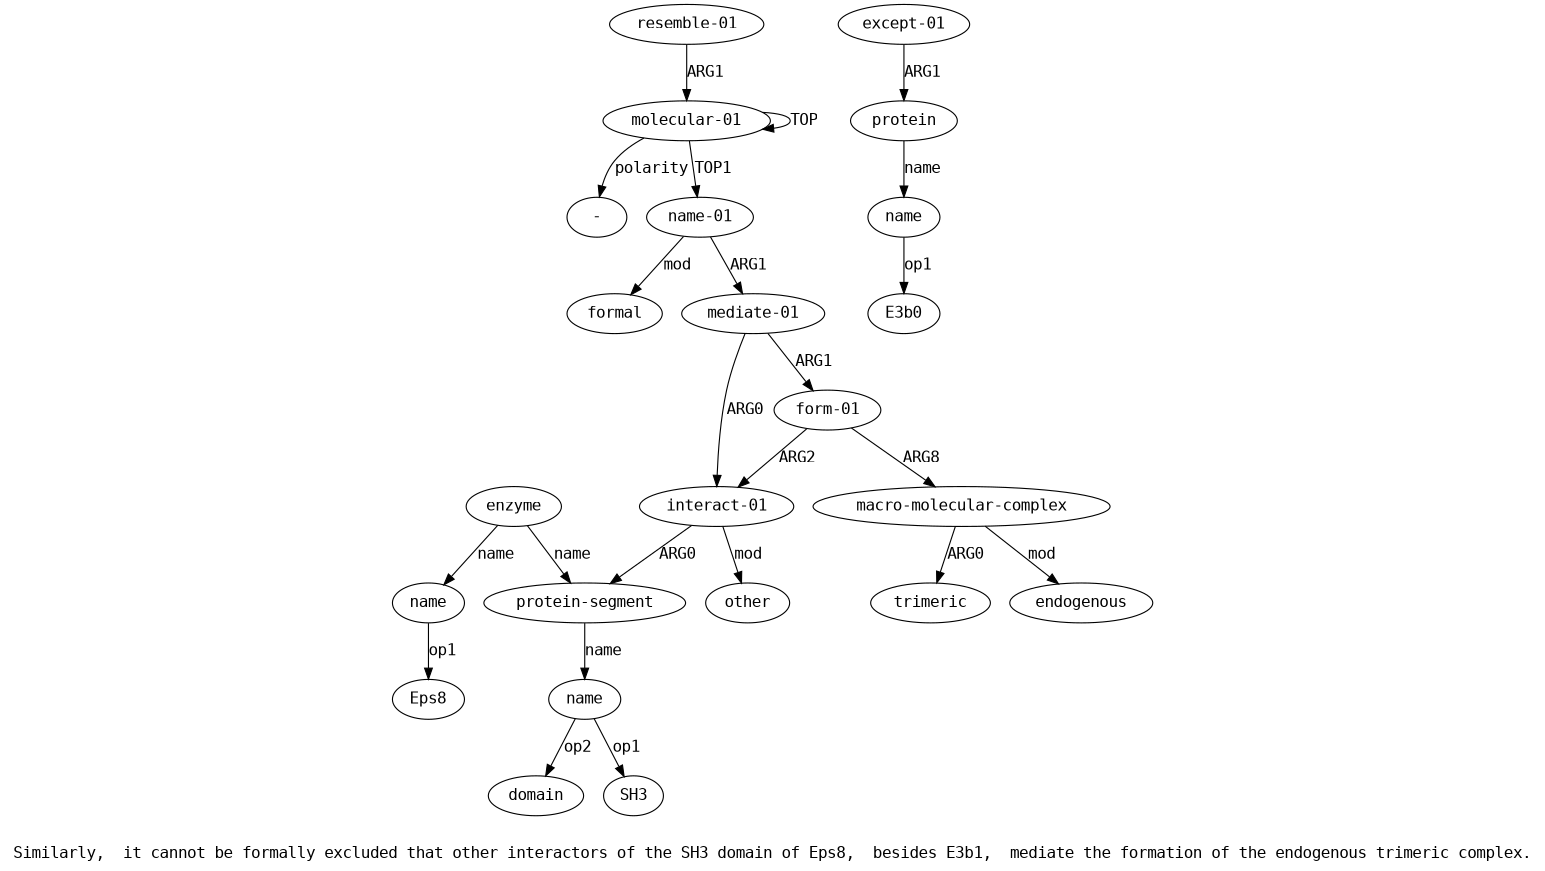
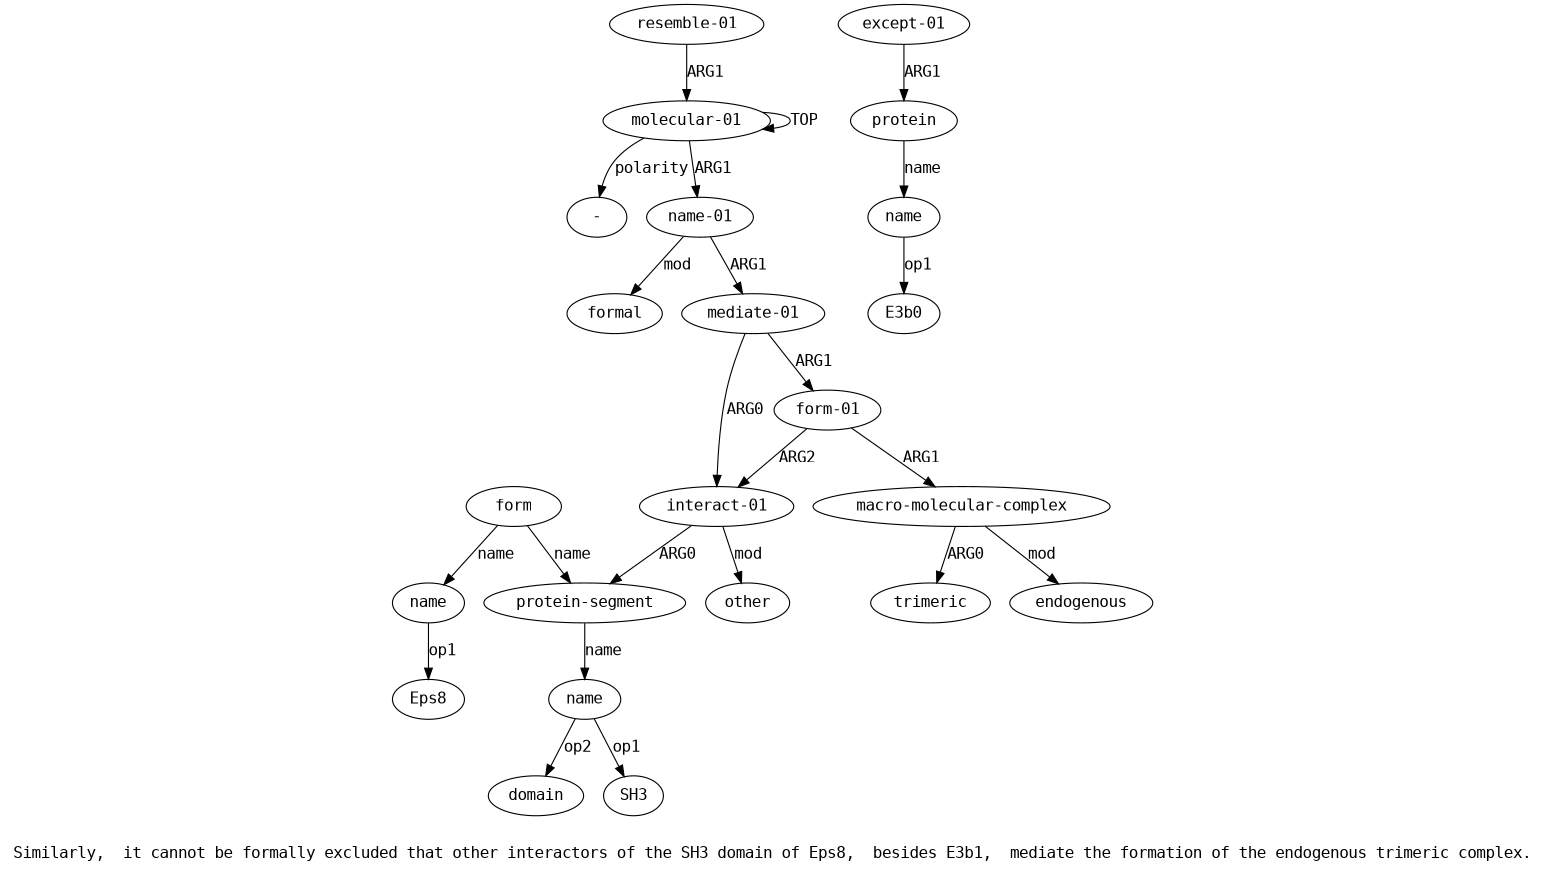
(713, 169) -> (713, 169)
(922, 458) -> (922, 458)
(514, 507) -> (514, 507)
